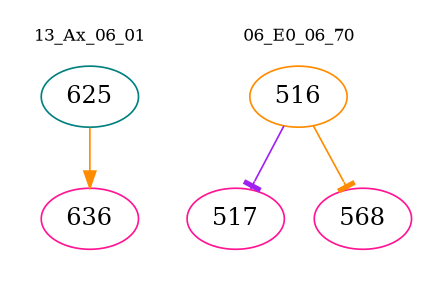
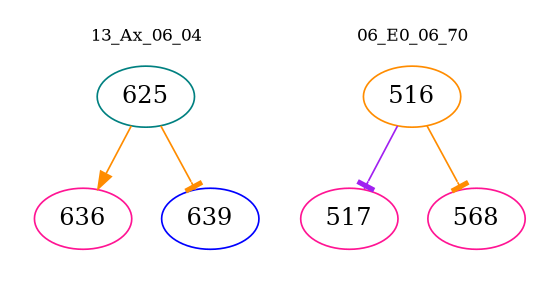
(90, 36) -> (147, 36)
none -> (210, 219)
